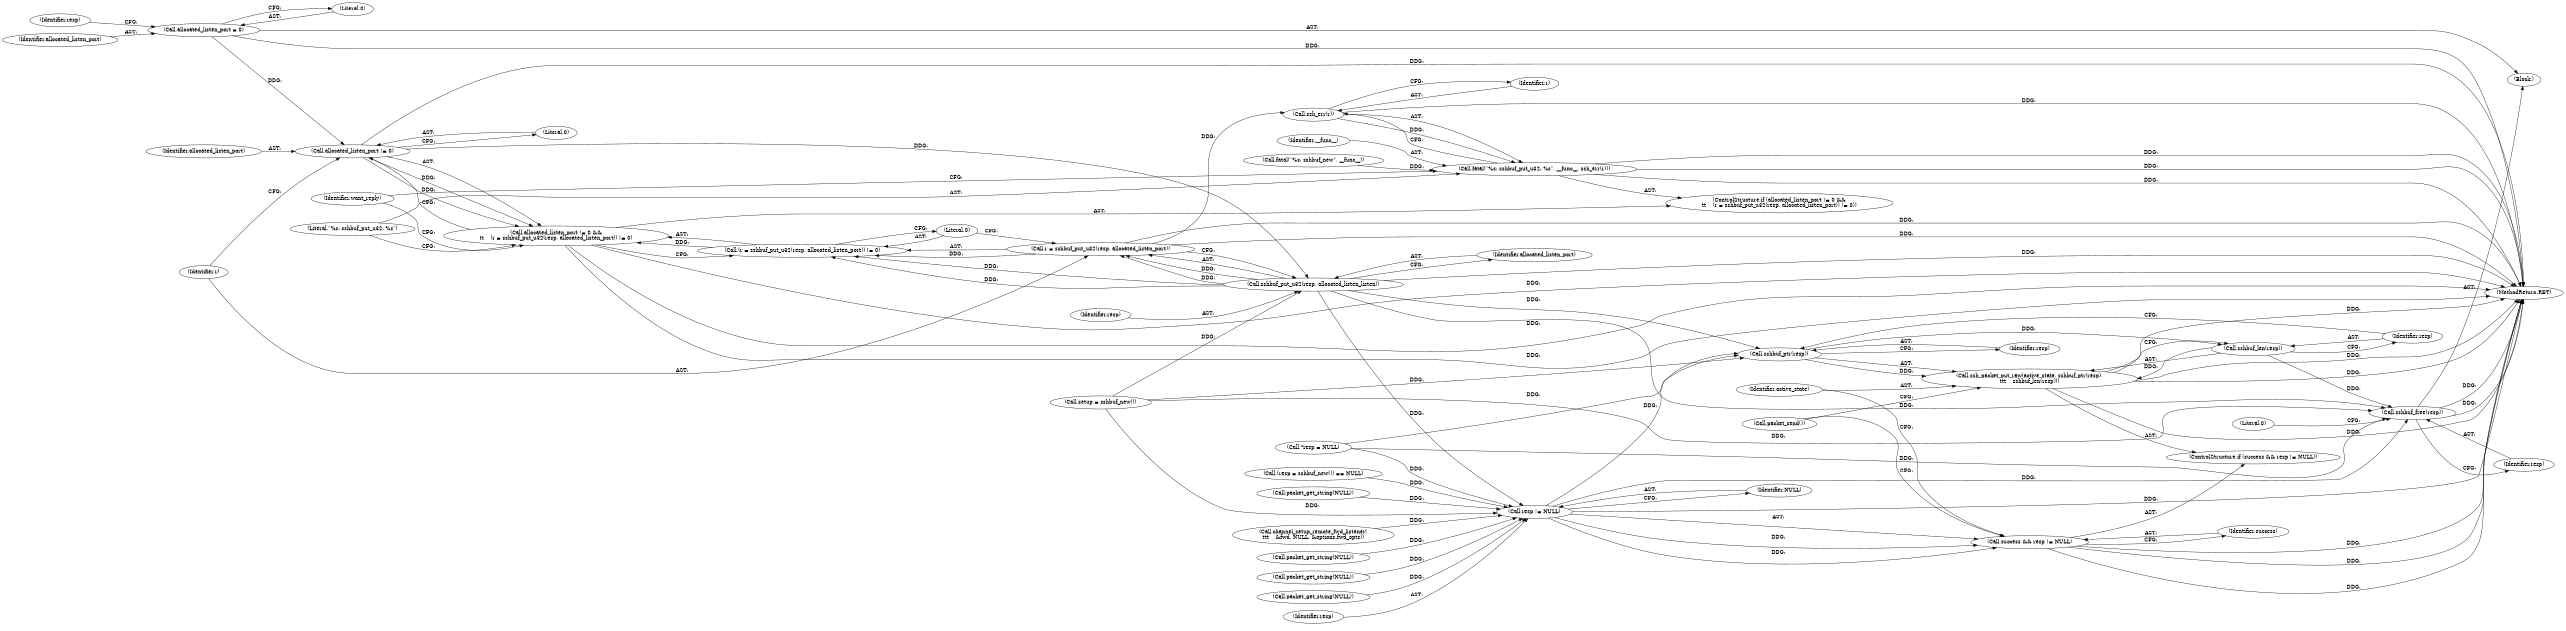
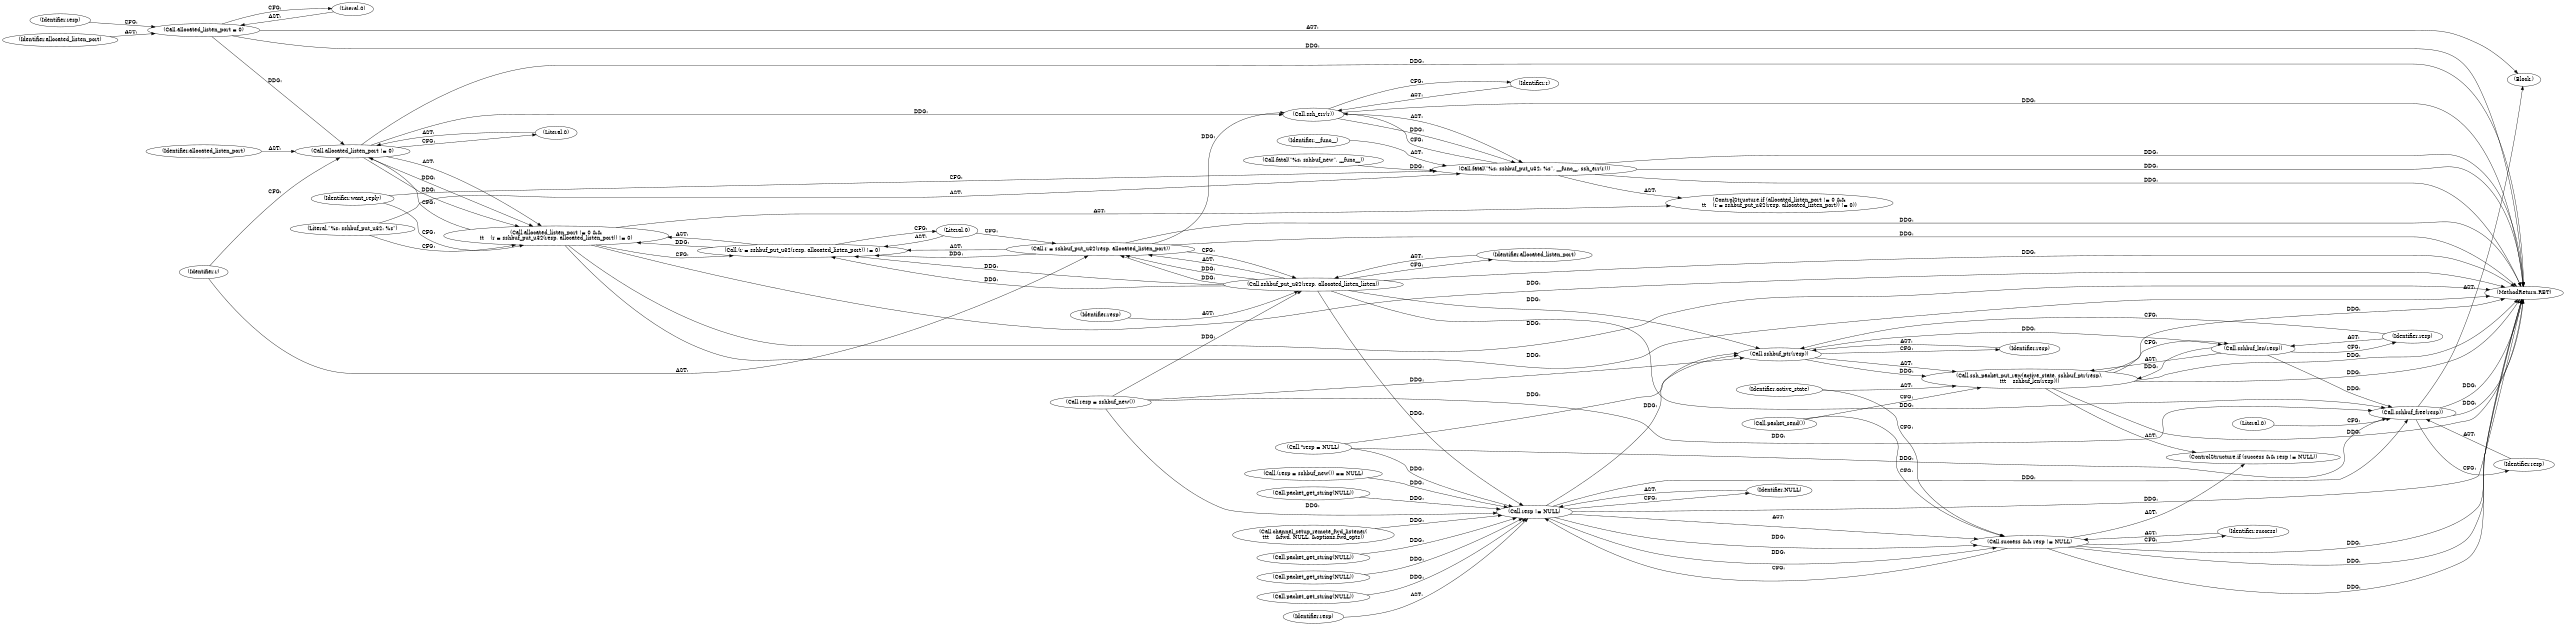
(874, 148) -> (823, 115)
(1101, 402) -> (1101, 402)
none -> (1773, 581)
